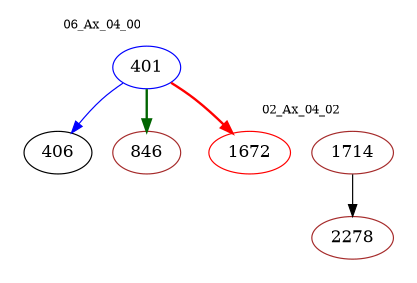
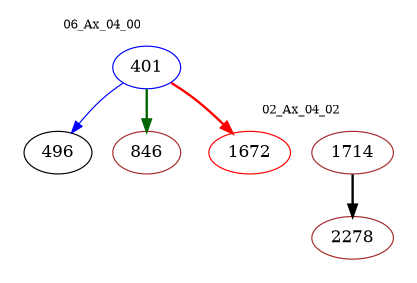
(58, 153) -> (58, 153)
(353, 189) -> (353, 189)
